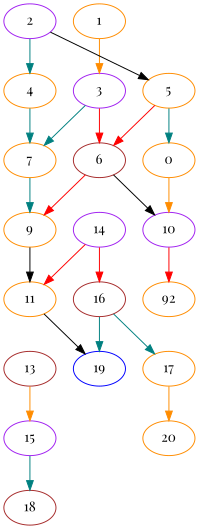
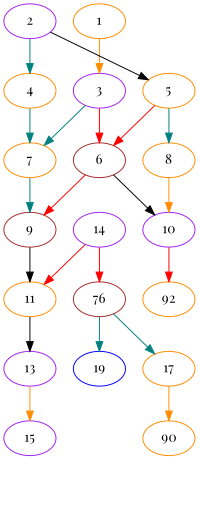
(169, 160) -> (169, 160)
(30, 230) -> (30, 230)
(99, 299) -> (99, 299)
(61, 331) -> (30, 329)
(30, 369) -> (30, 369)
(169, 438) -> (169, 438)
(30, 508) -> none
